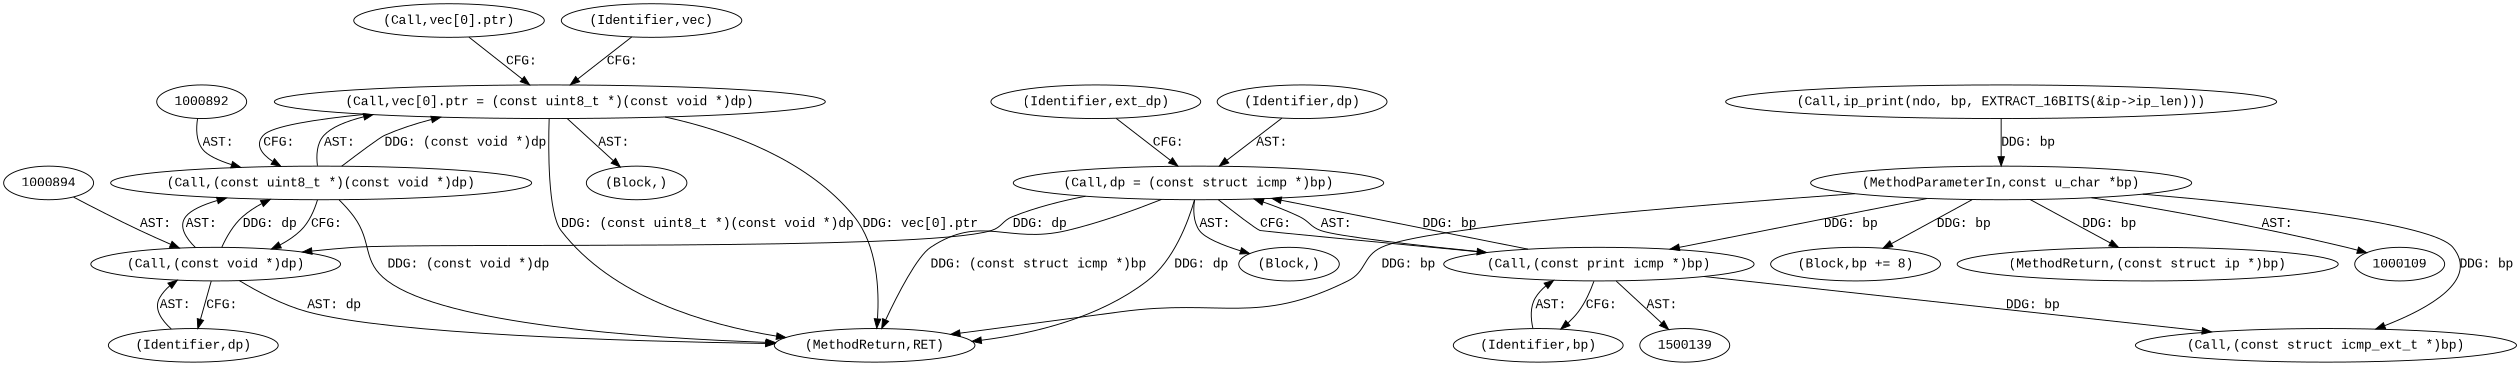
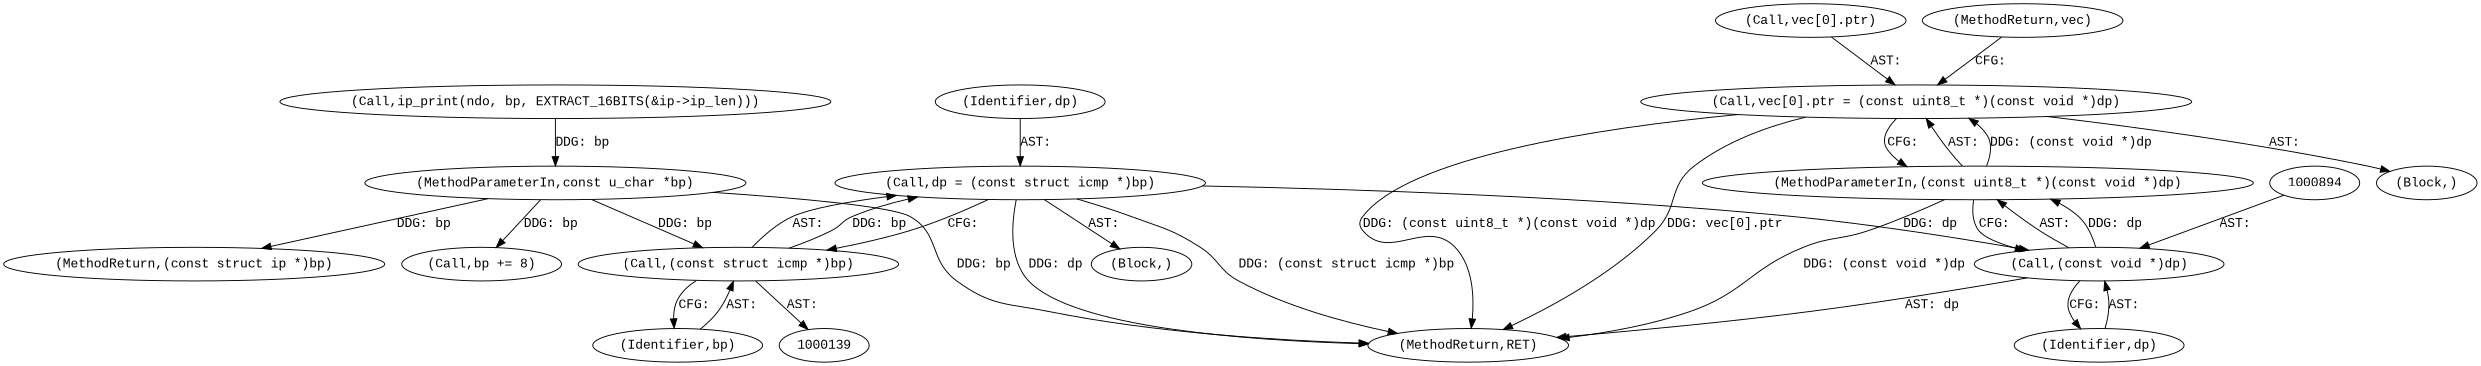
(652, 21) -> (2023, 21)
(526, 61) -> (1890, 61)
(202, 102) -> none
(1096, 102) -> none
(321, 183) -> (1978, 183)
(1599, 264) -> (738, 264)
(1856, 264) -> (482, 264)
(2400, 264) -> none
(1685, 345) -> (824, 345)
(2326, 345) -> none
